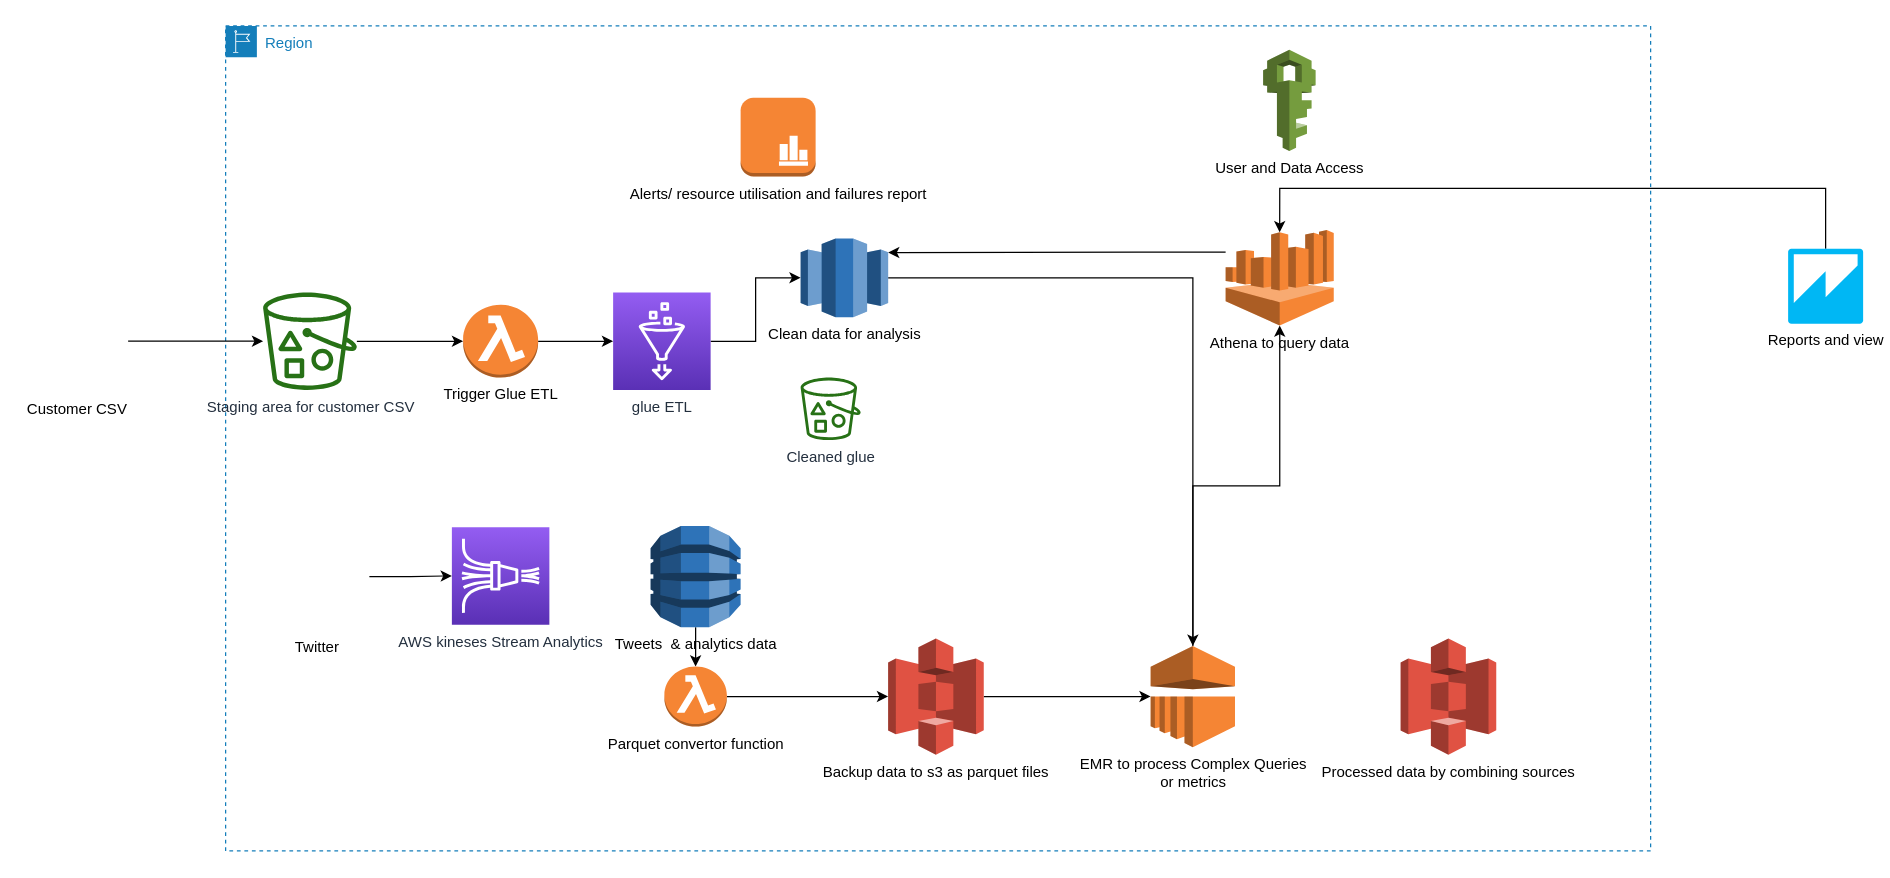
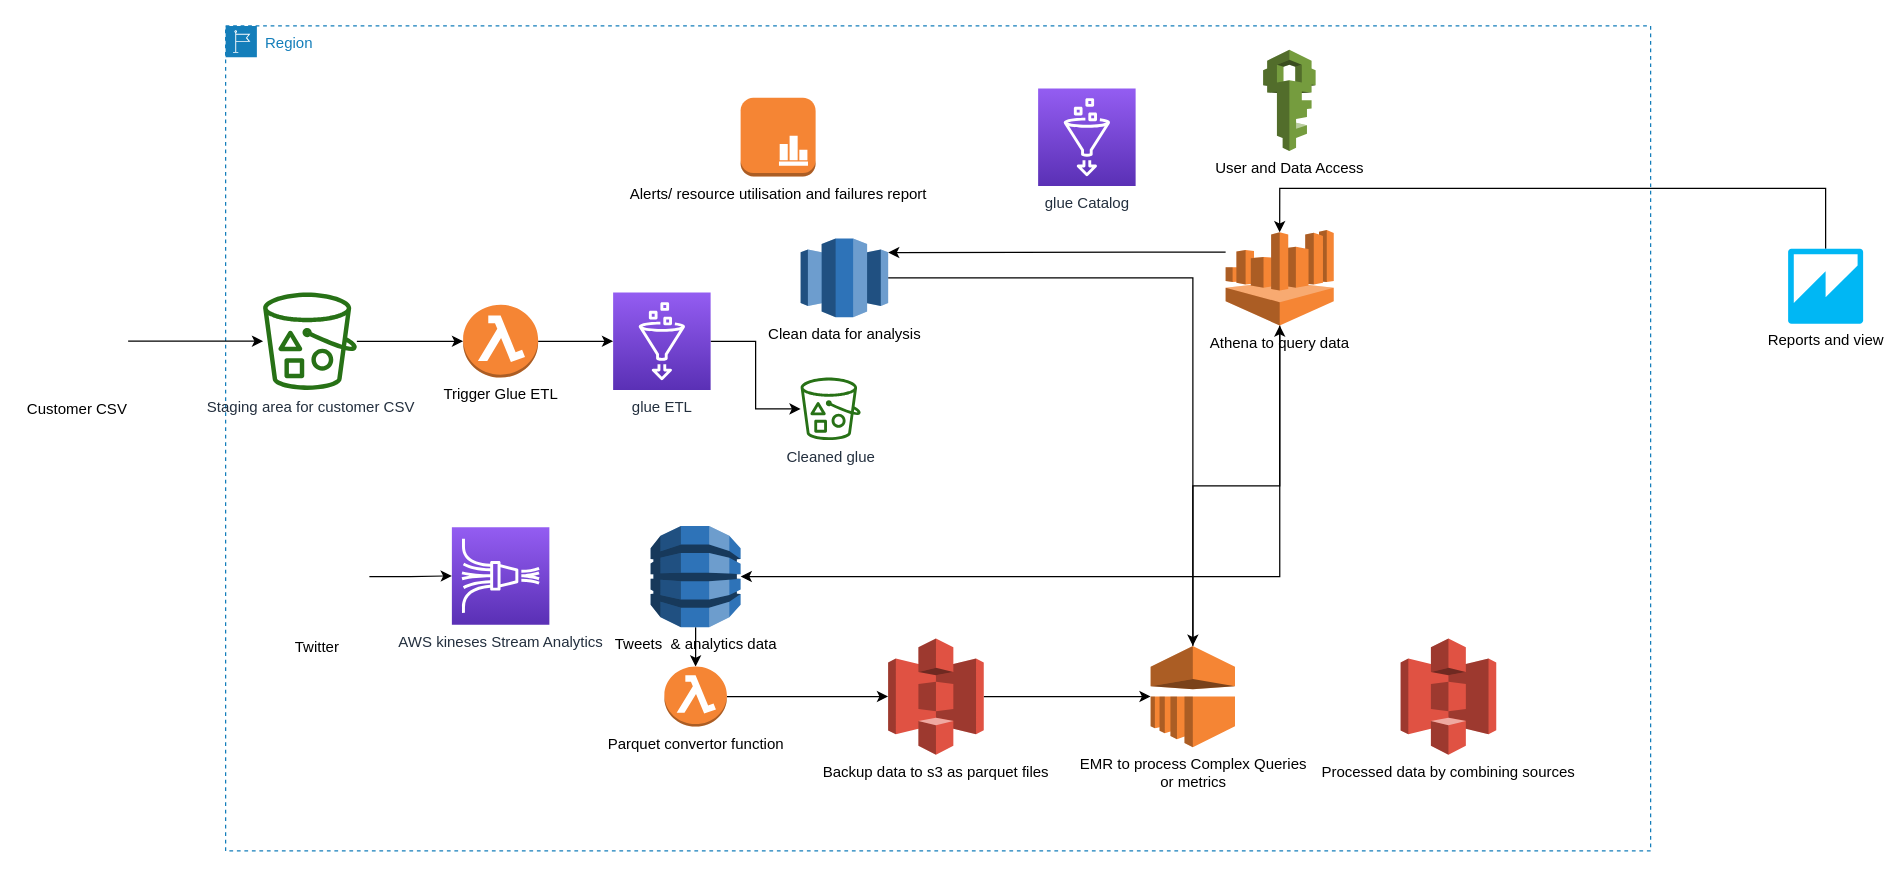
none -> (1087, 137)
(756, 293) -> (756, 391)
none -> (1060, 576)
